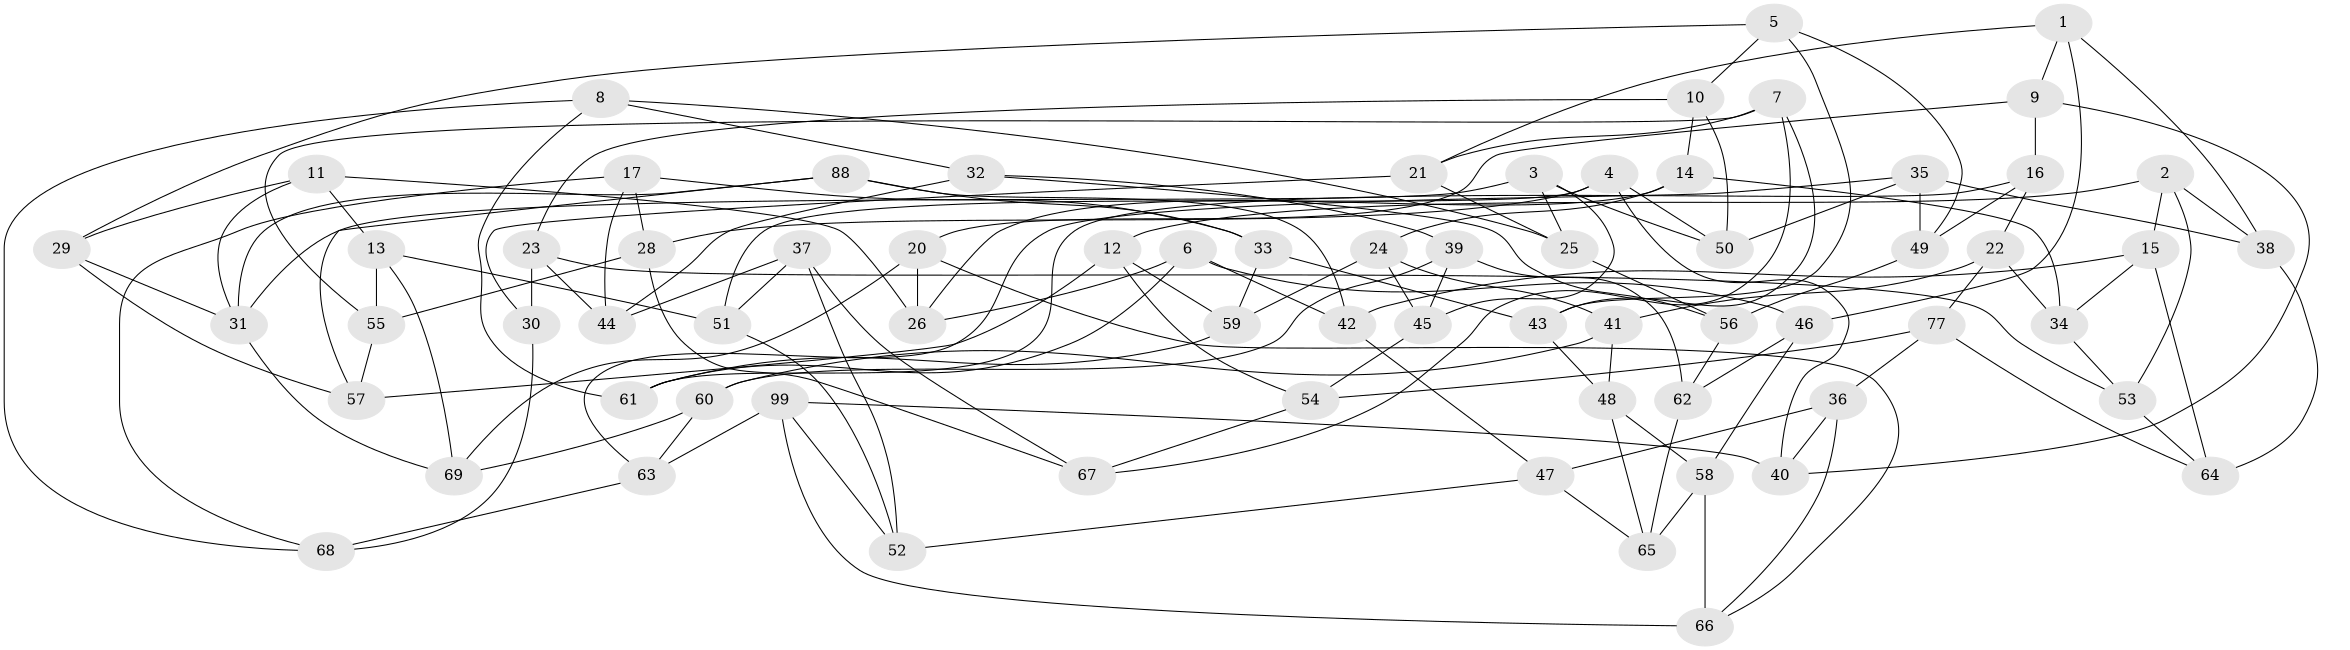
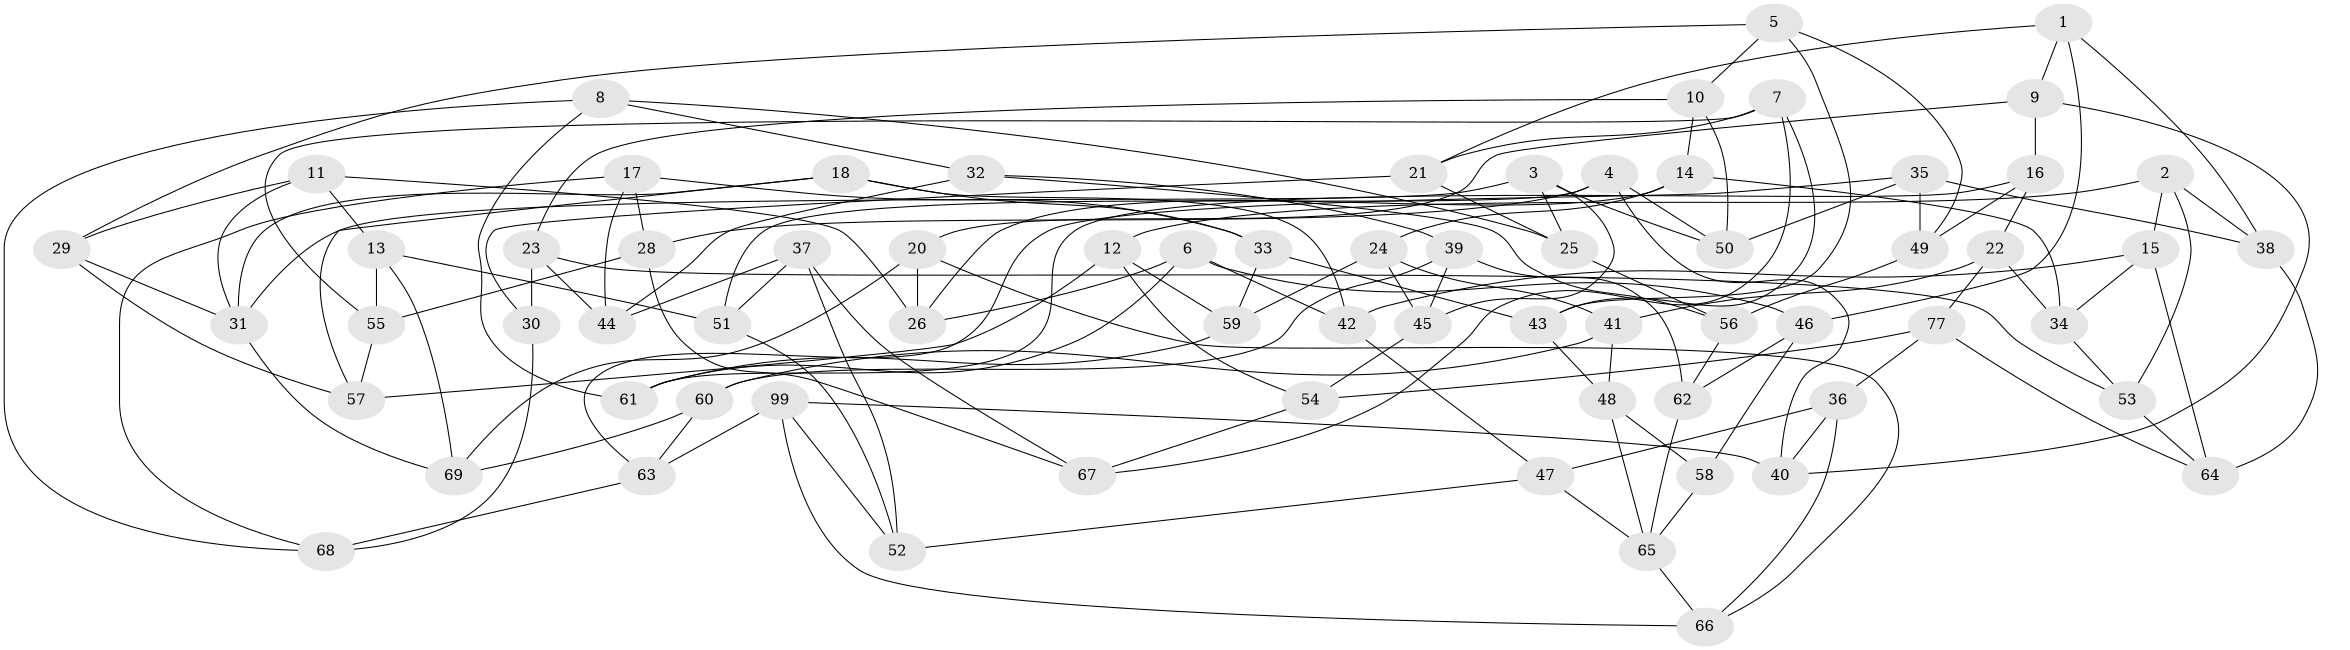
(841, 174) -> (841, 174)
(1705, 552) -> (1676, 589)
